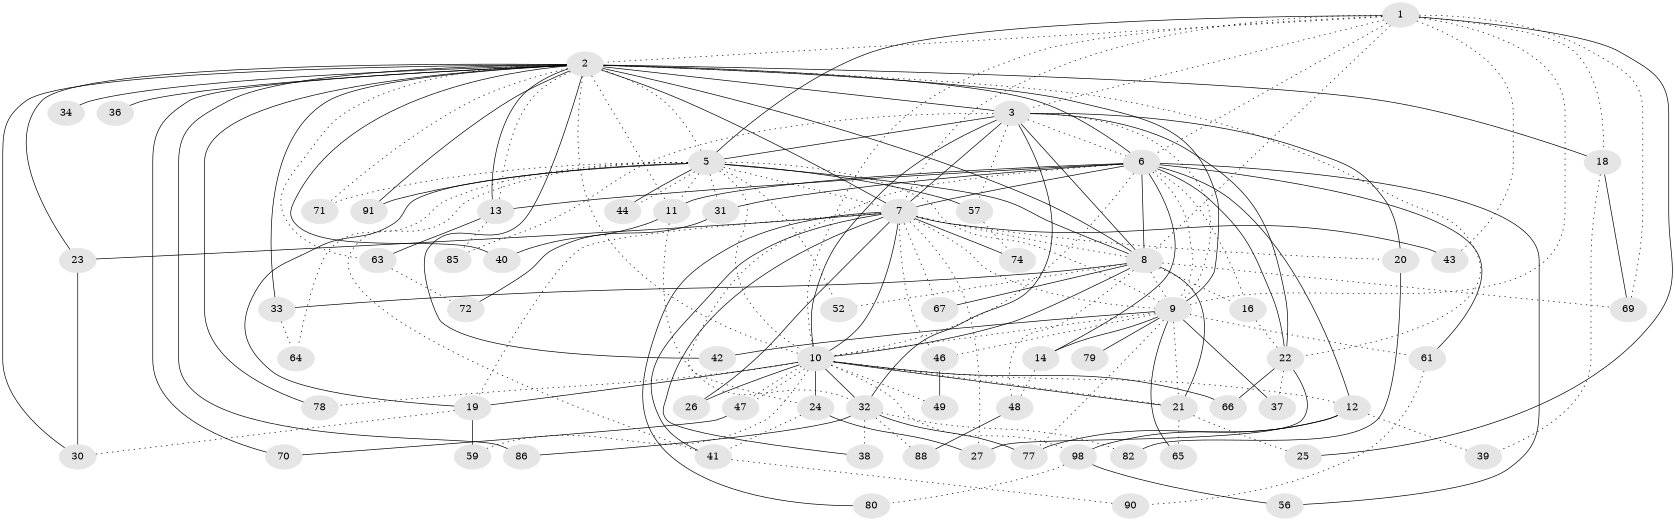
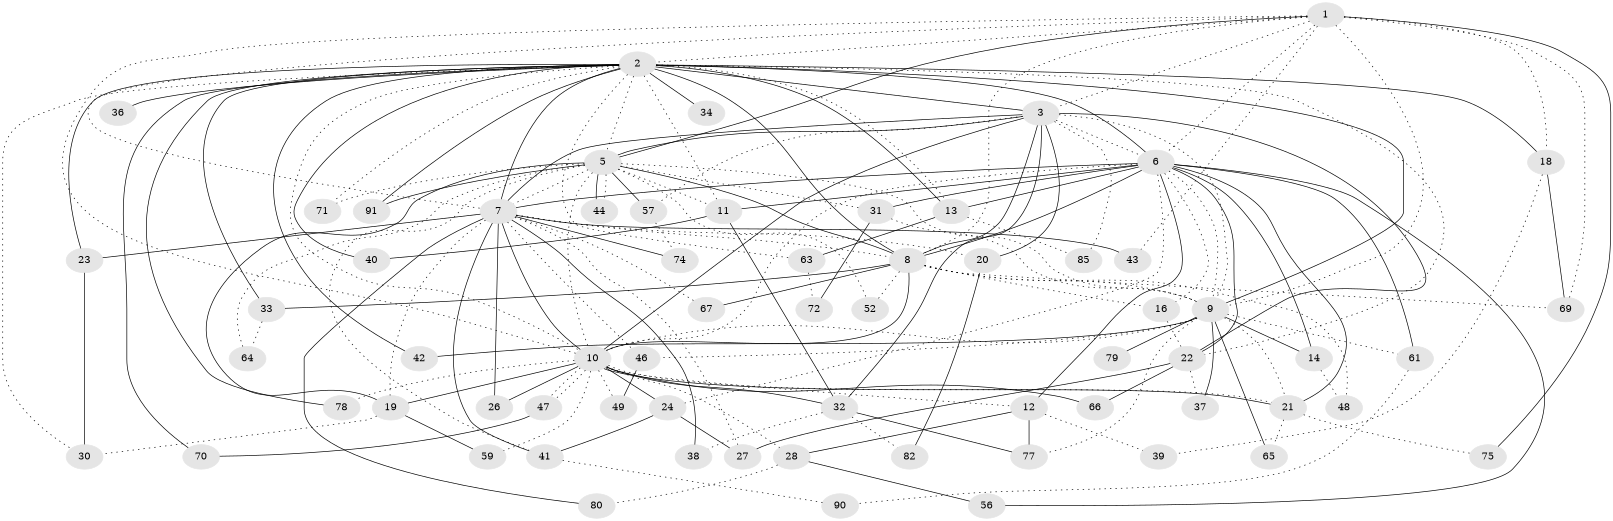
(39, 97) -> (162, 88)
(1045, 291) -> (1039, 274)
(1204, 323) -> (1298, 267)
(710, 385) -> (782, 310)
(774, 428) -> (607, 434)
(522, 457) -> none
(921, 457) -> none
(1078, 457) -> (792, 457)
(1303, 457) -> (1488, 457)
